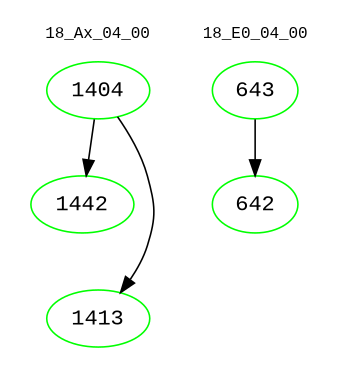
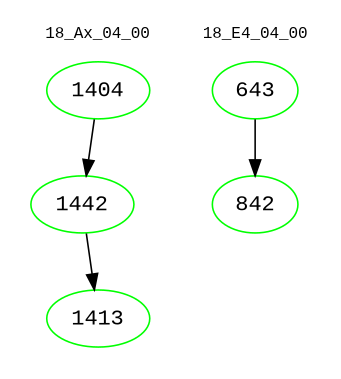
(256, 34) -> (256, 34)
(152, 197) -> (89, 254)
(255, 204) -> (255, 204)
